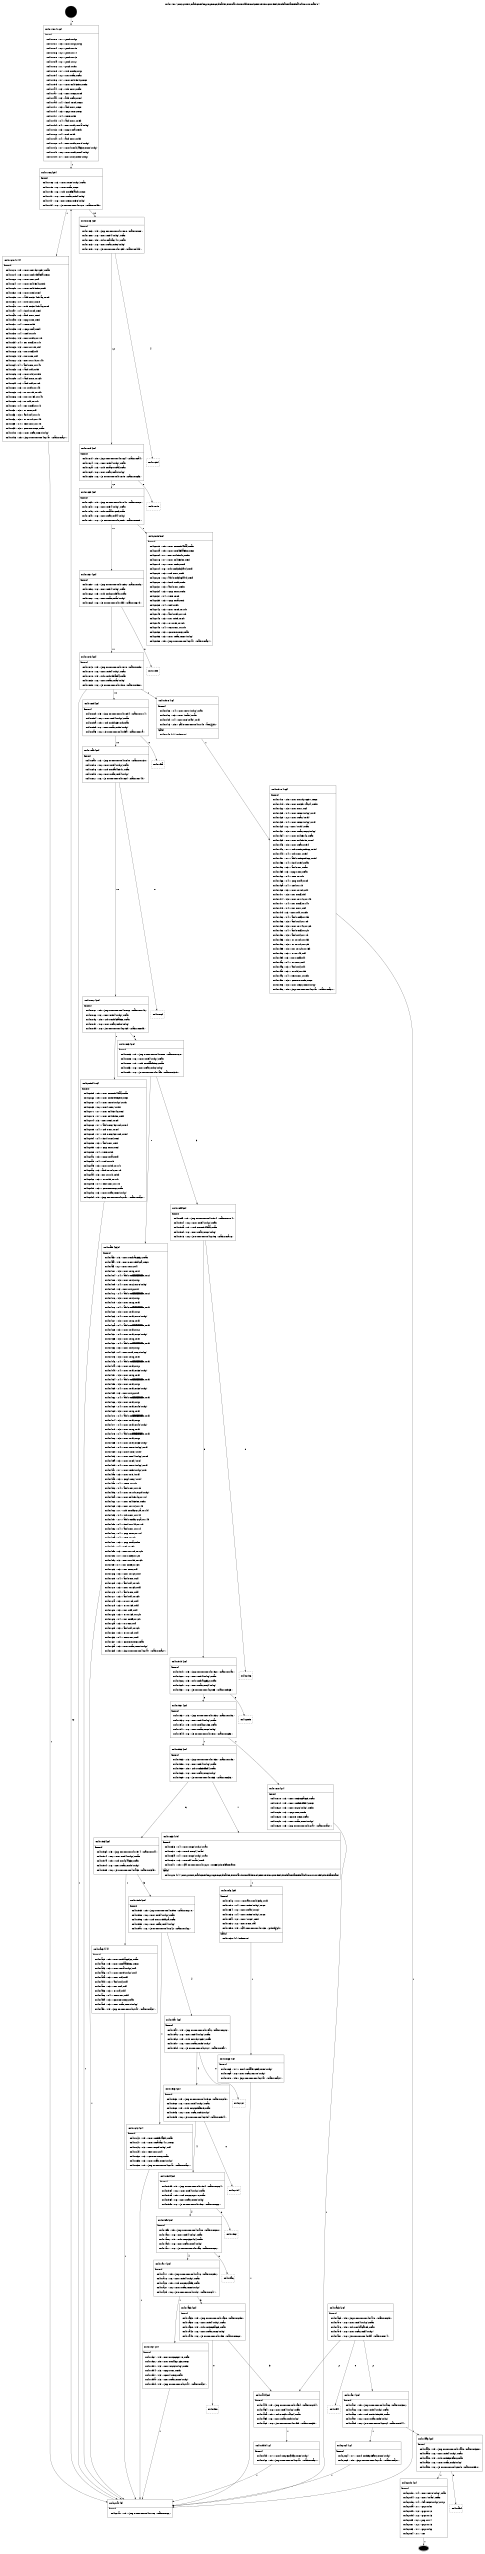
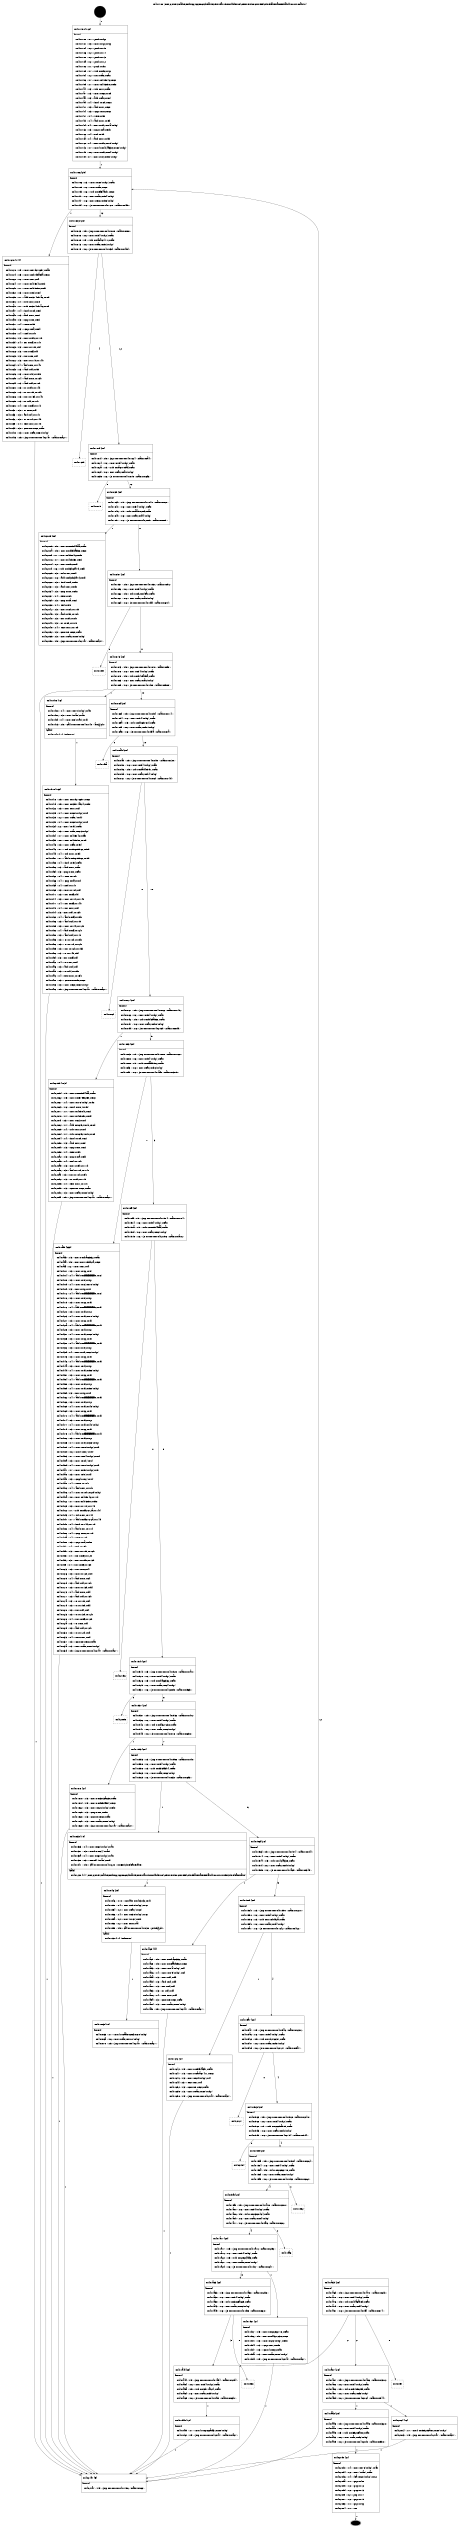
(250, 2318) -> none
(456, 2508) -> none
